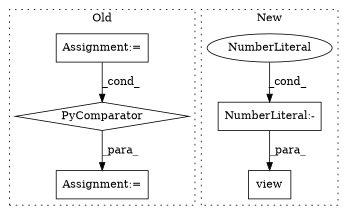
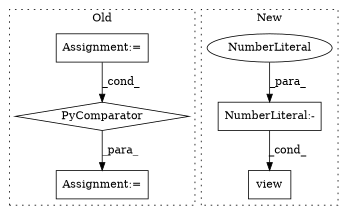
(288, 82) -> (288, 82)
(288, 151) -> (288, 151)
